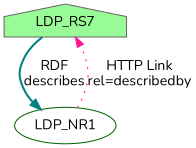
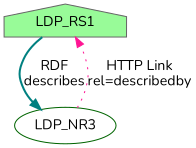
(65, 22) -> (65, 22)
(65, 126) -> (65, 126)
